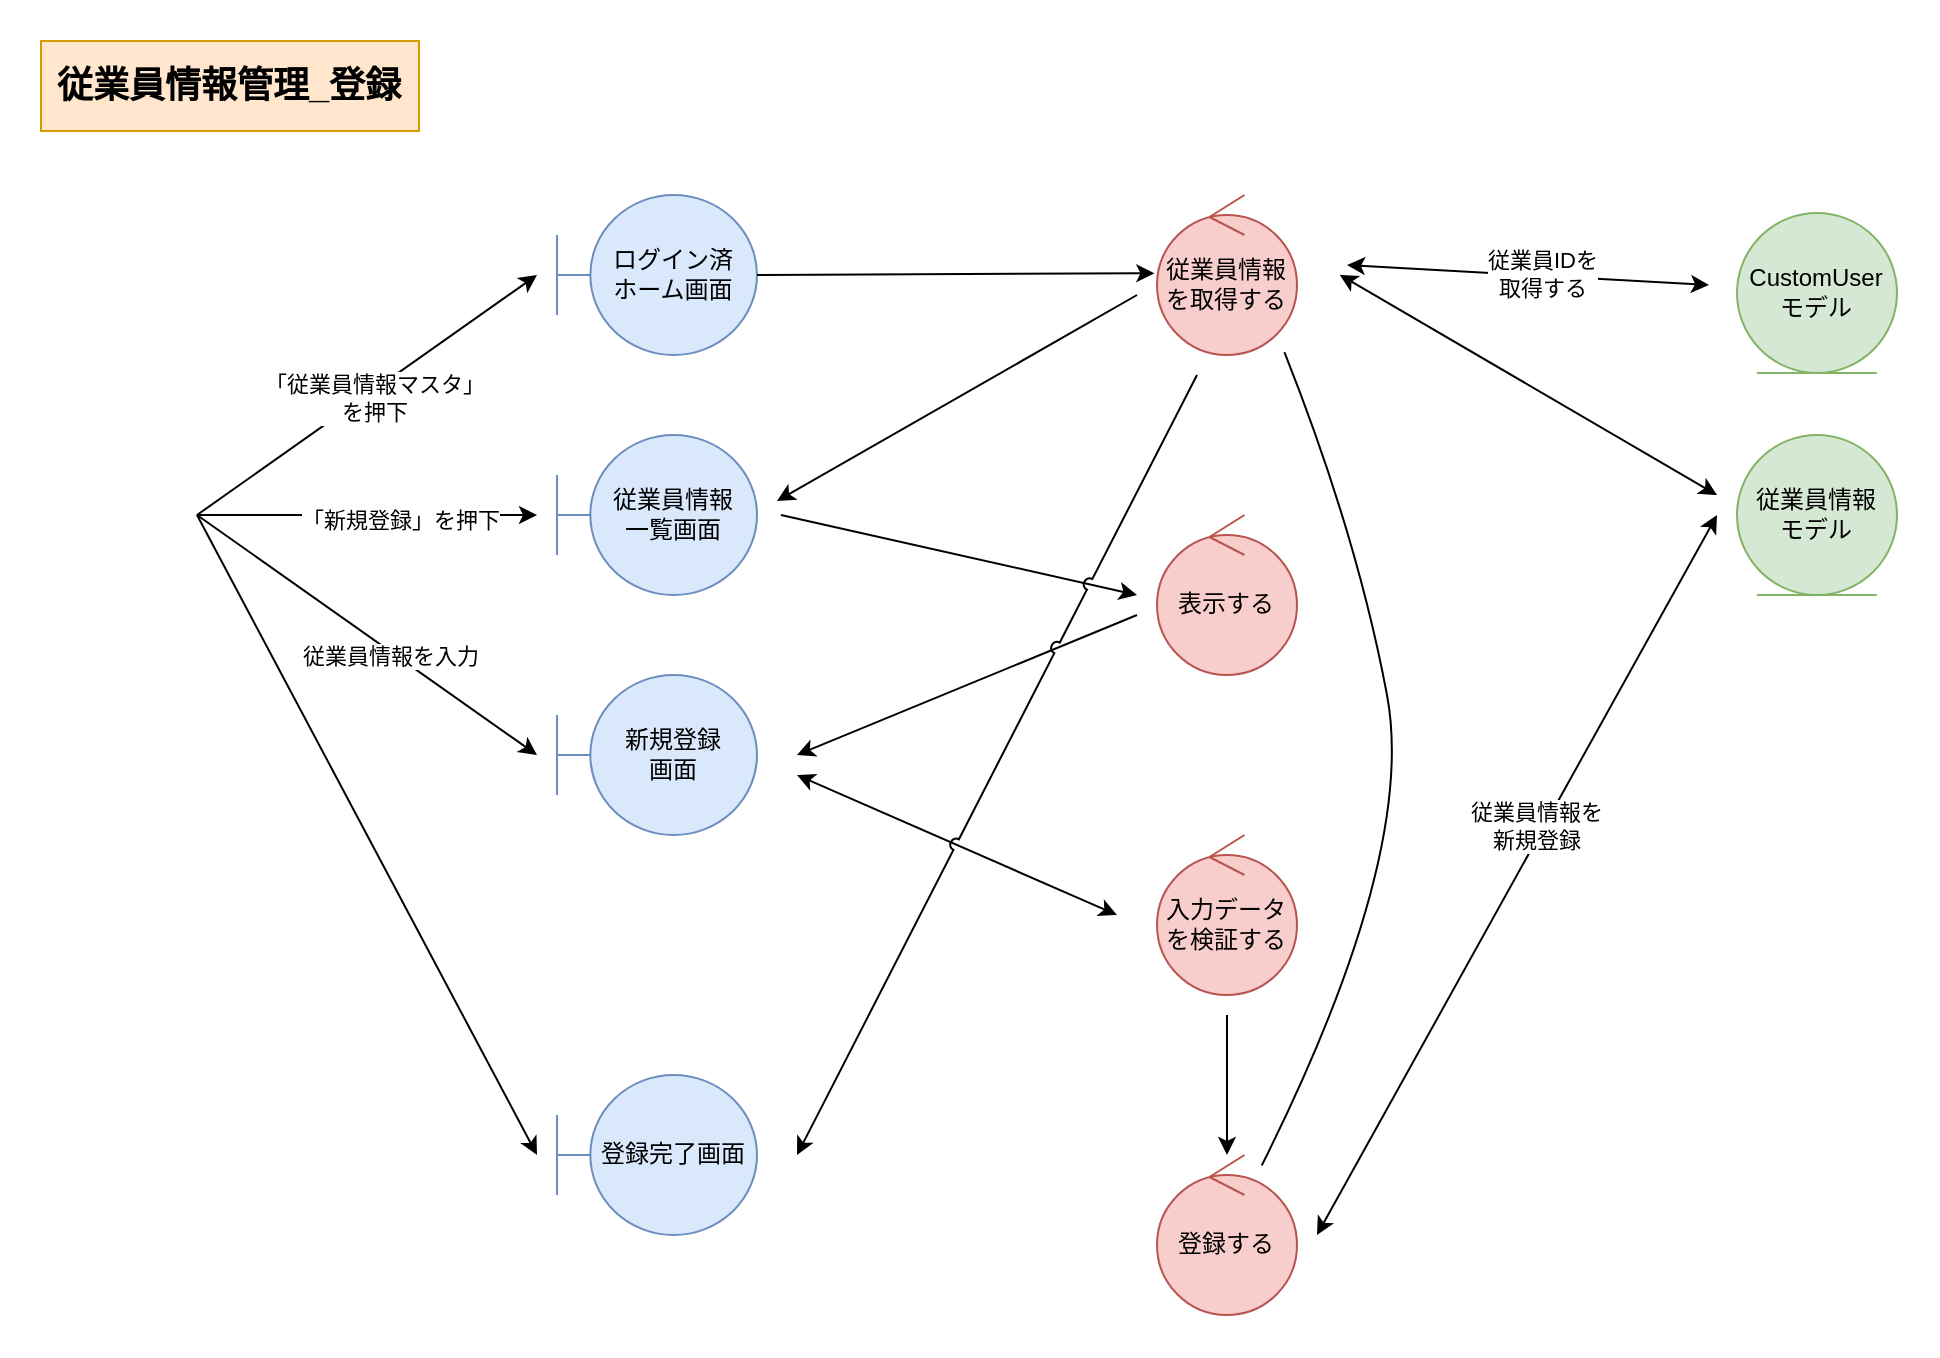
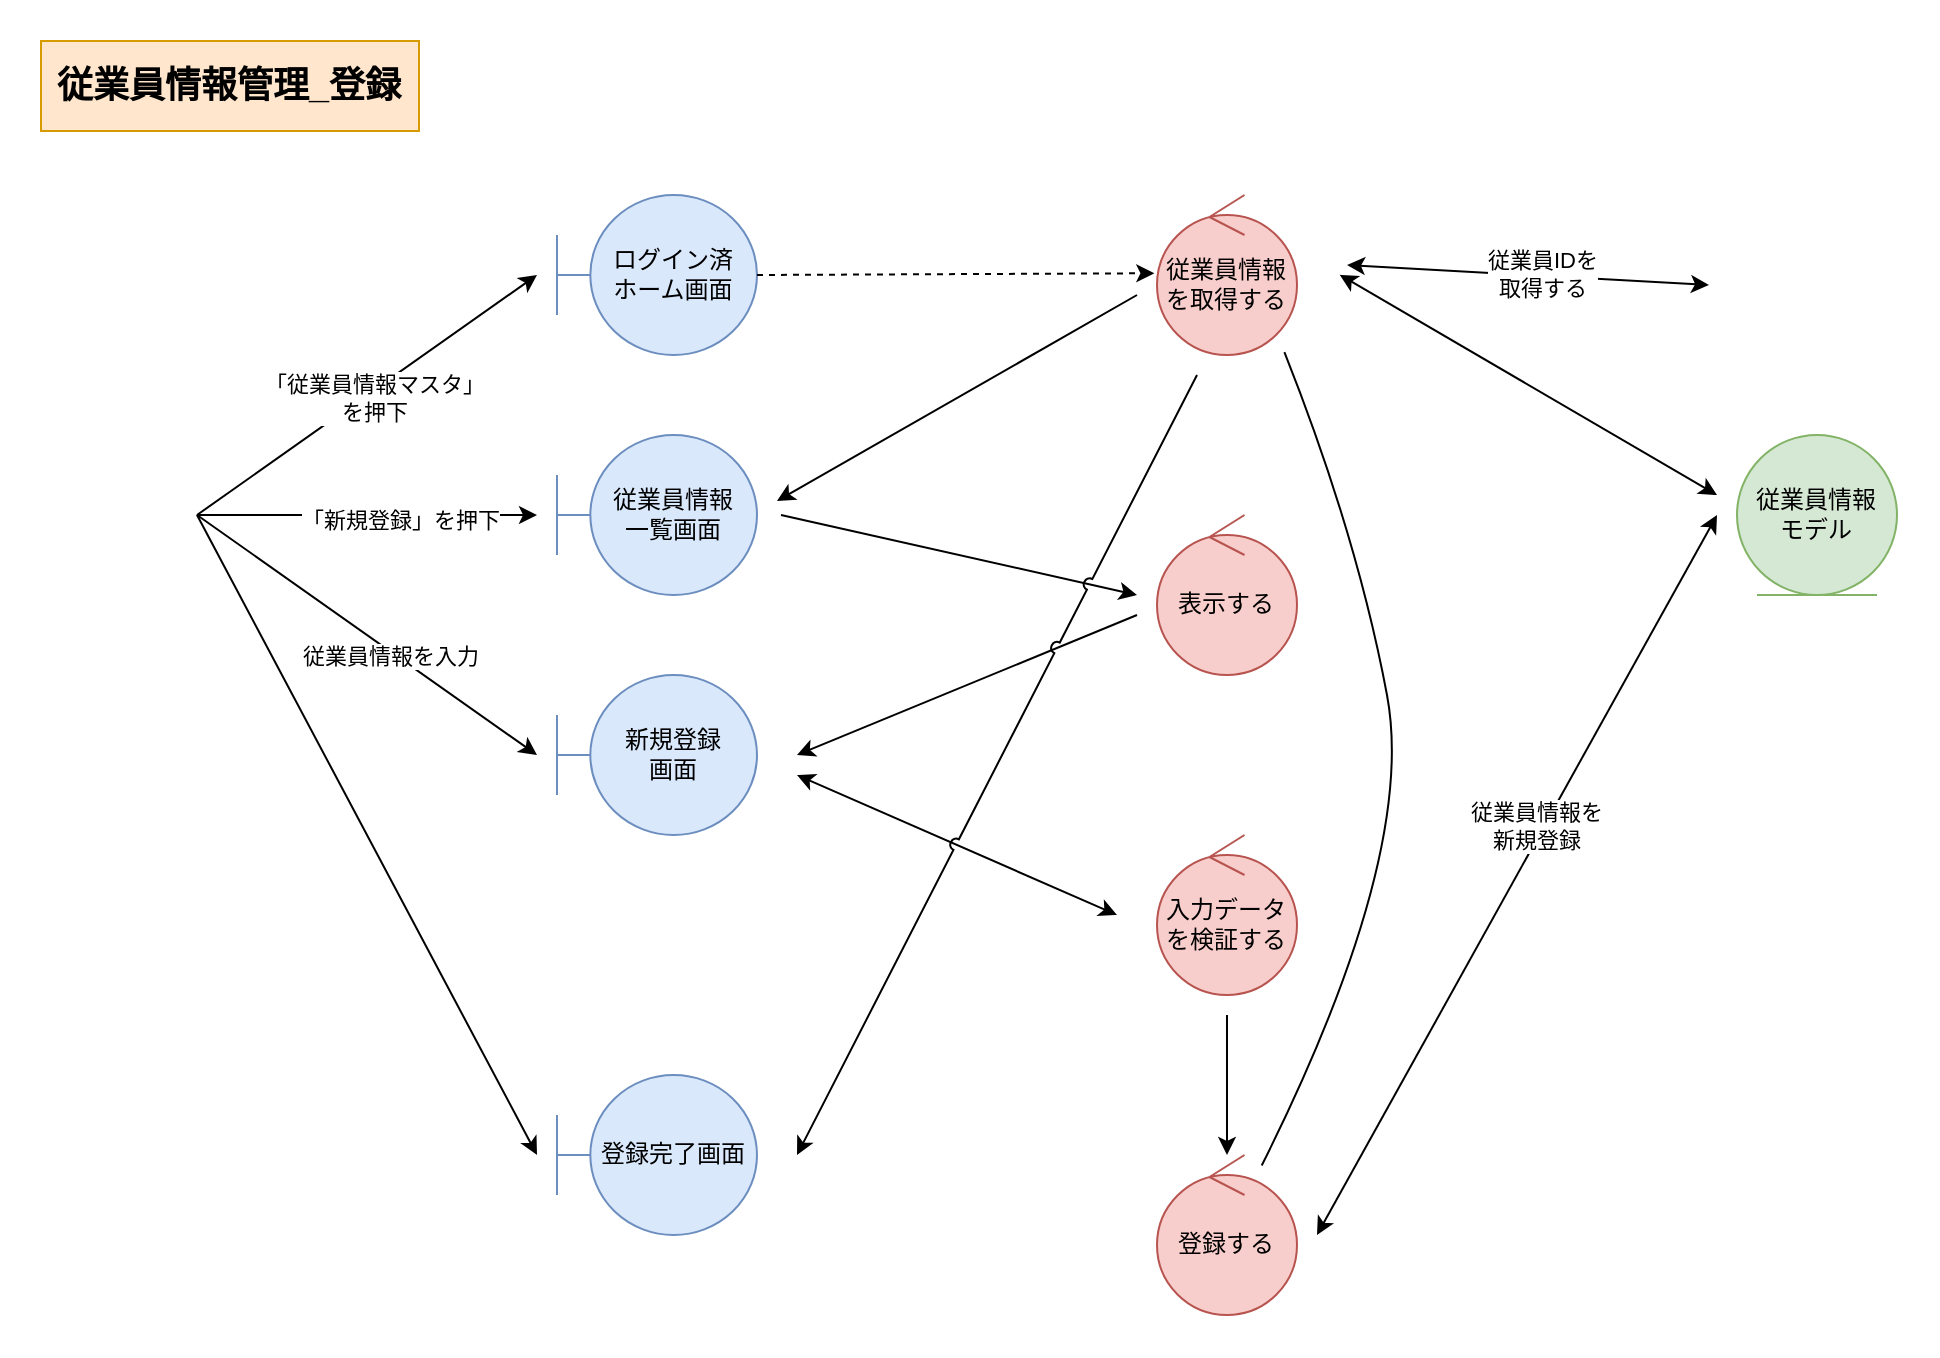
(950, 274) -> (950, 274)
(1817, 293) -> none
